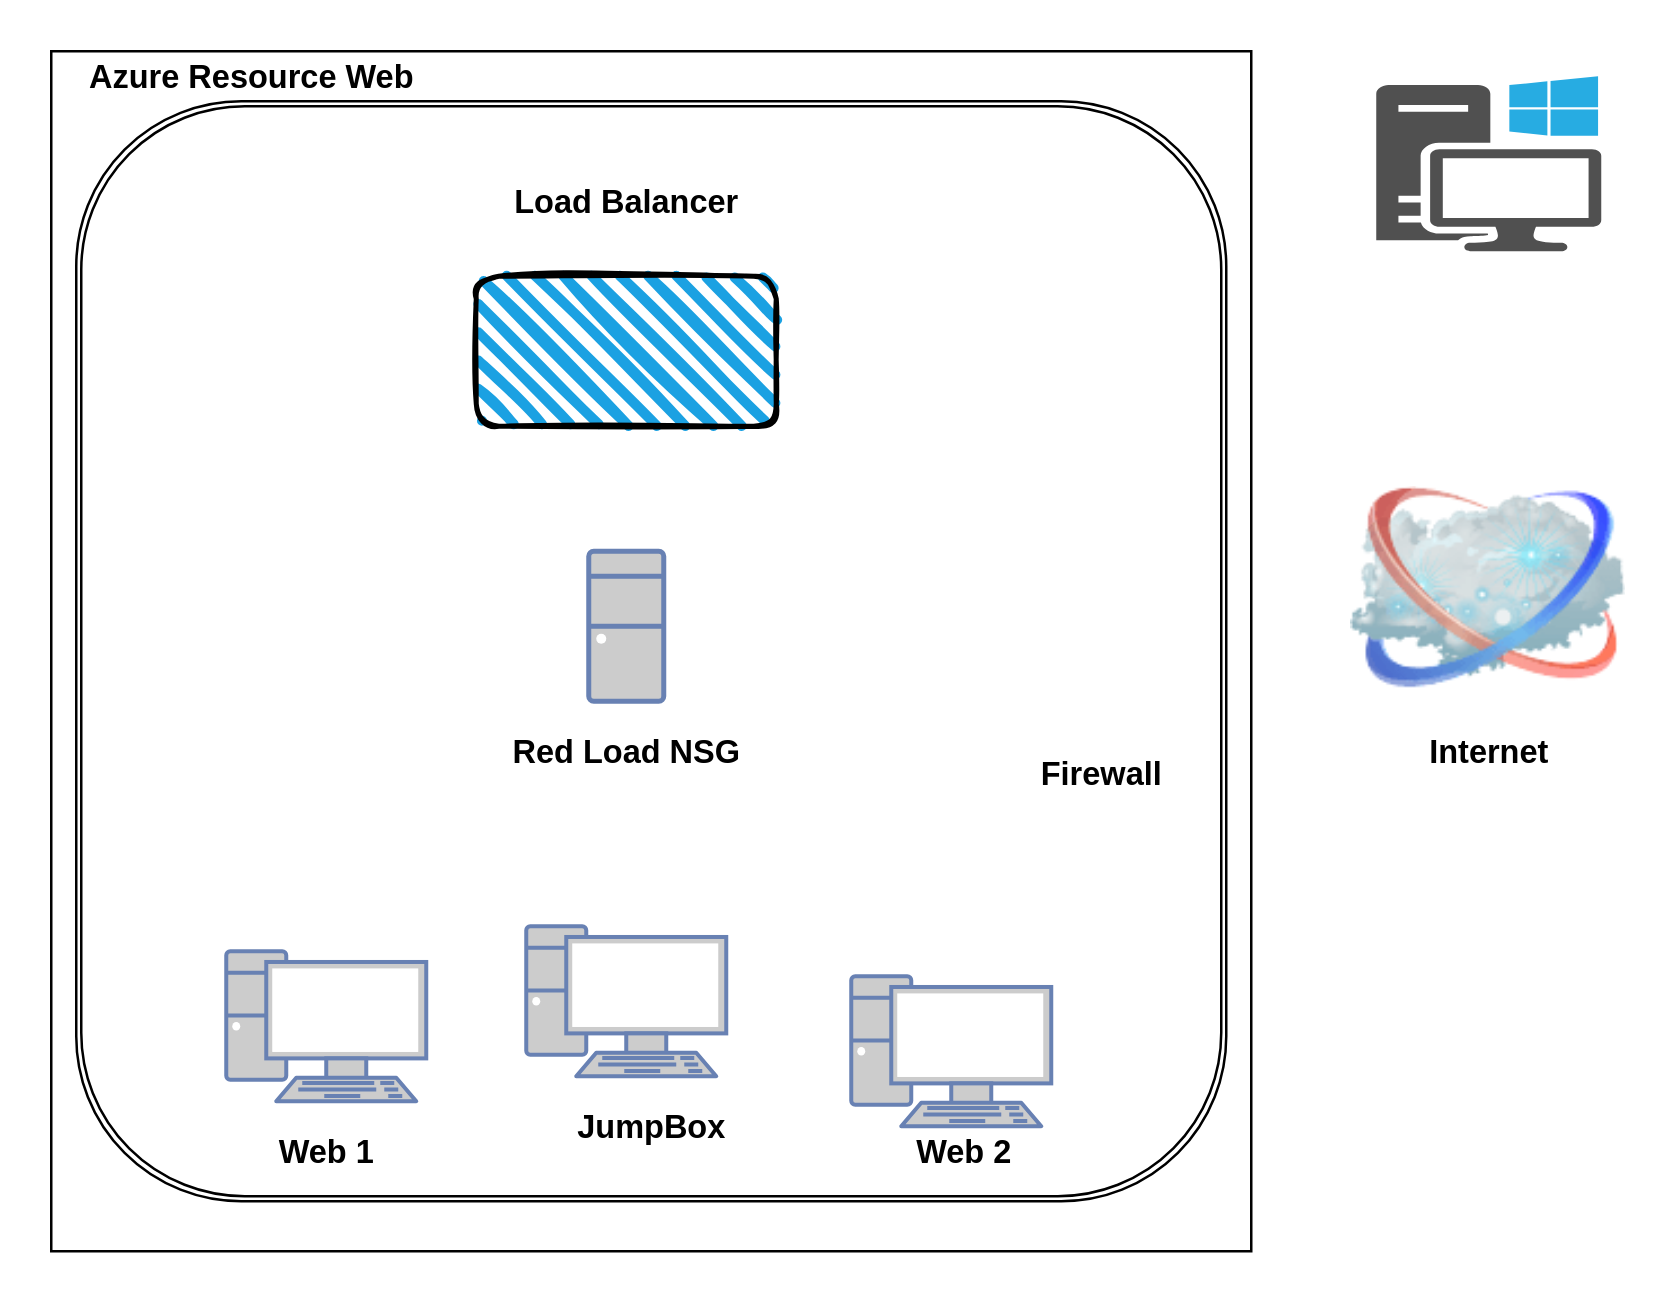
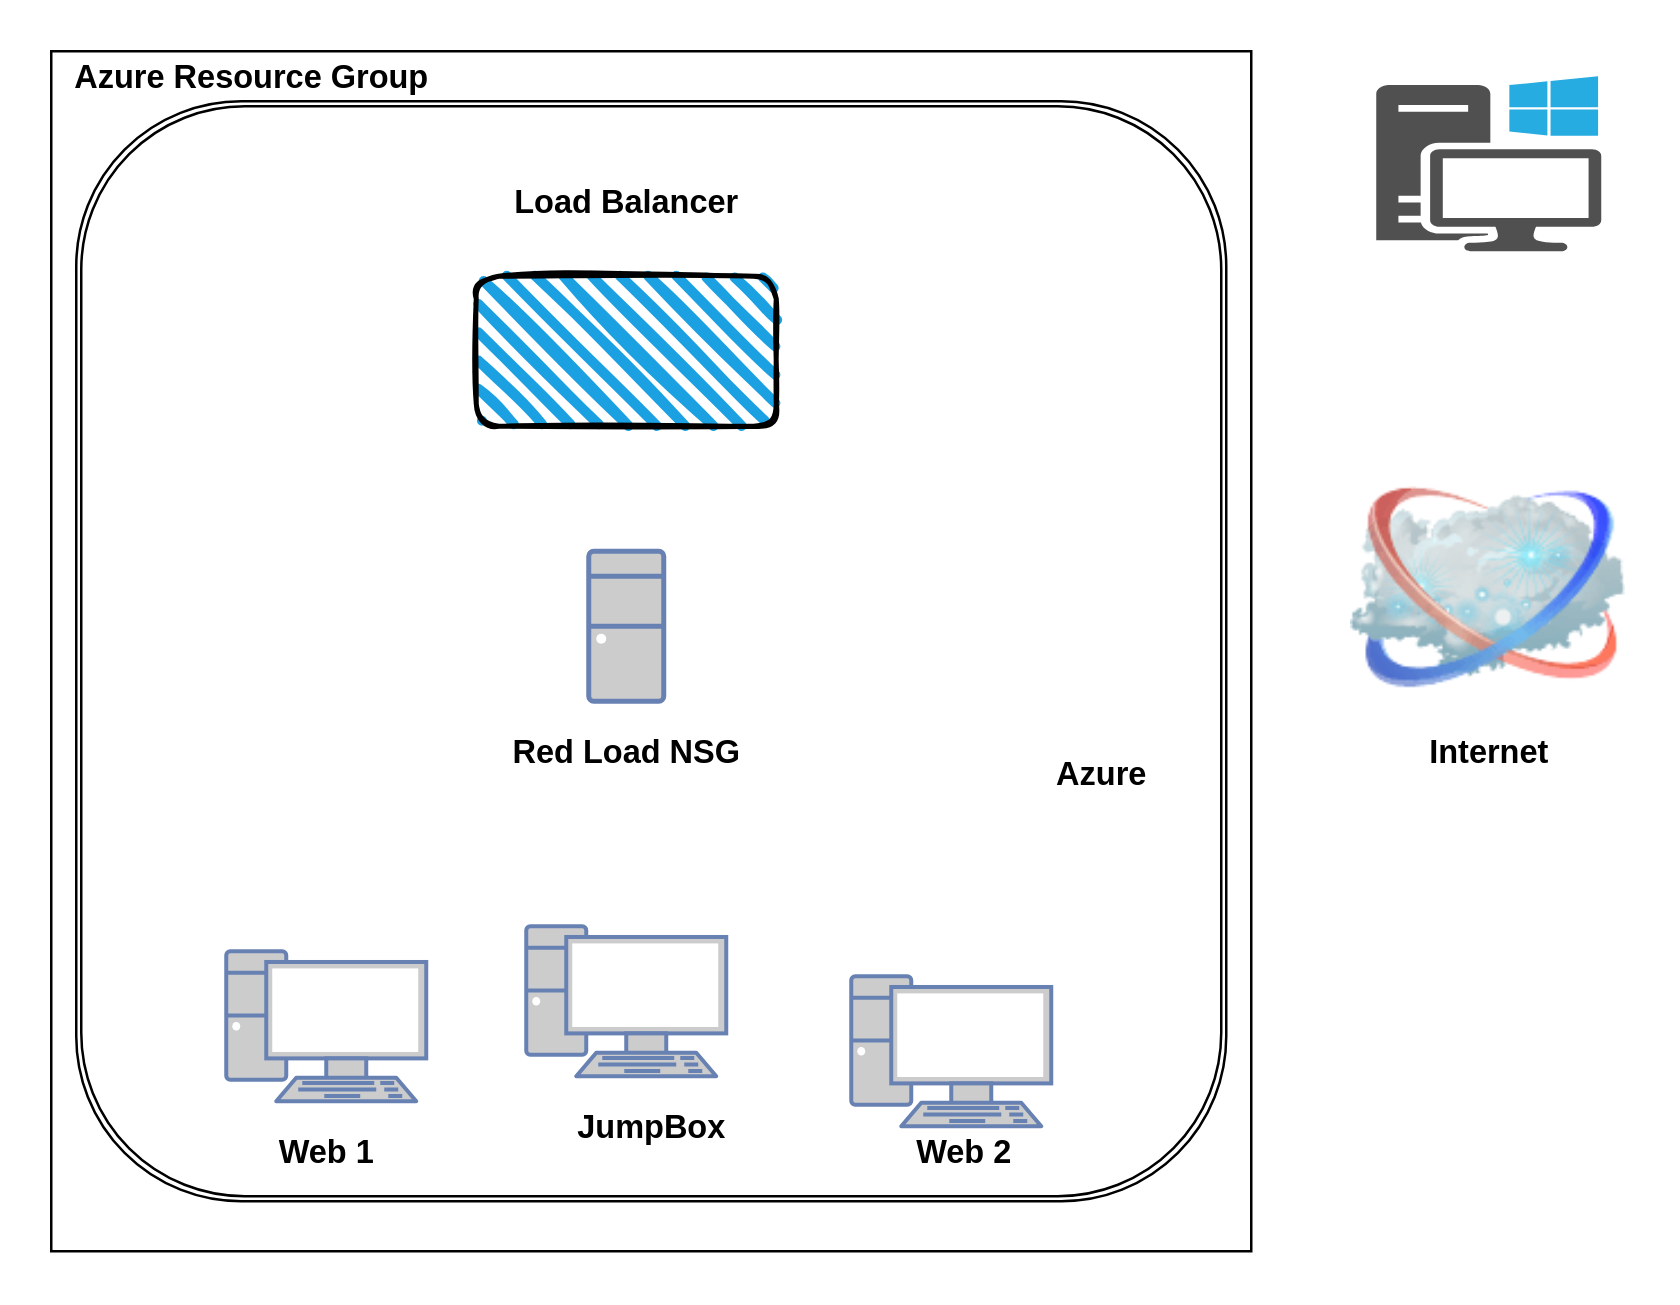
(253, 76) -> (253, 76)
(1103, 774) -> (1103, 774)
